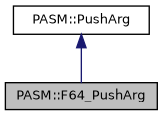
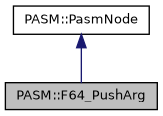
(81, 20) -> (81, 20)
